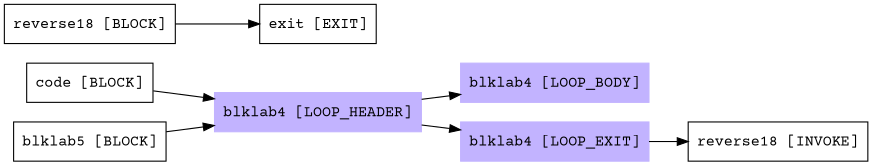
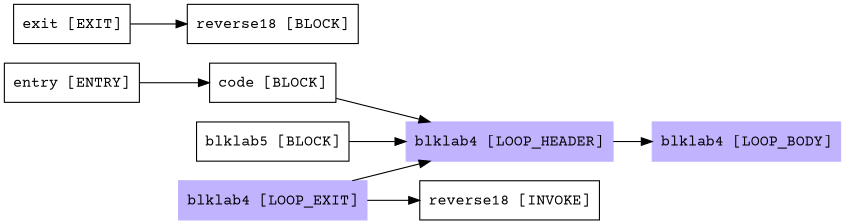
(212, 24) -> (153, 24)
none -> (72, 83)
(436, 127) -> (386, 172)
